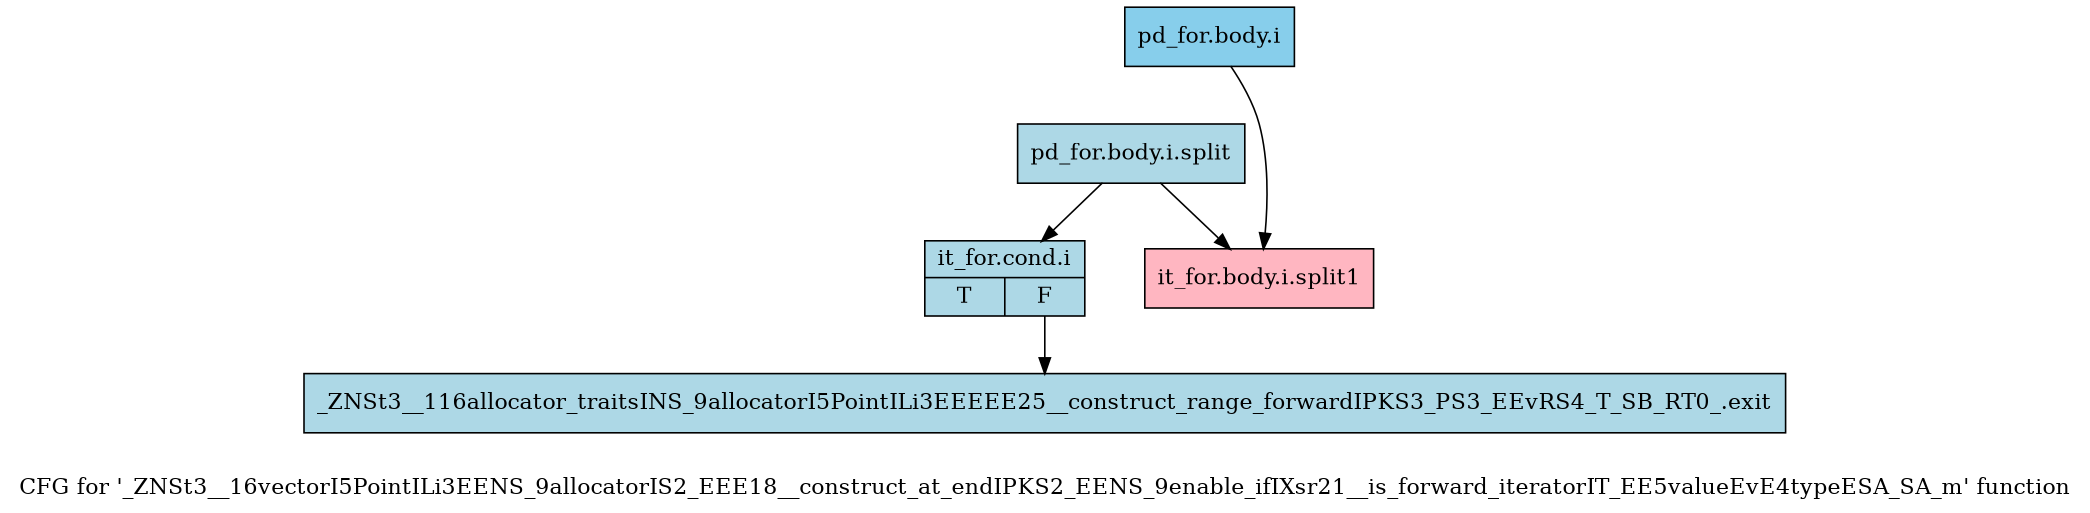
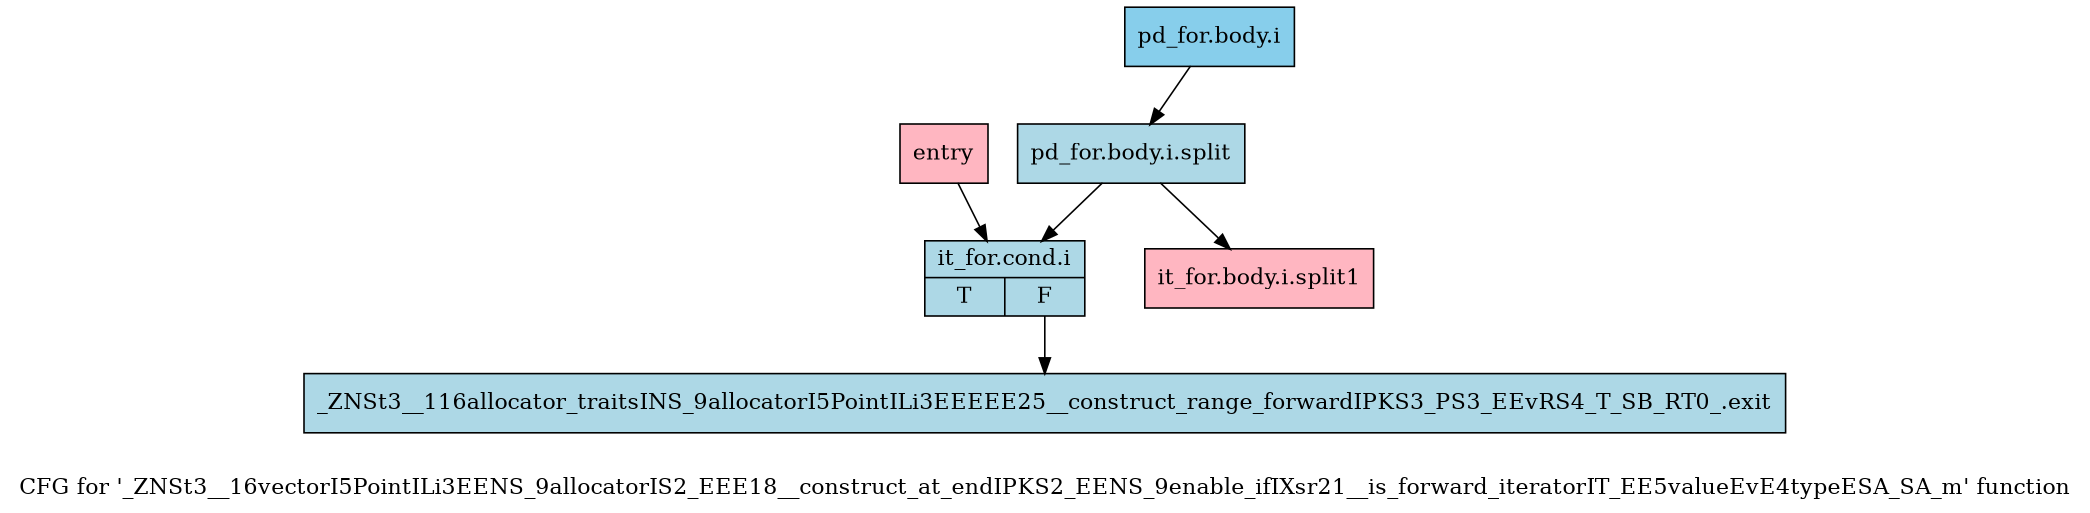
(1264, 146) -> (1175, 89)
none -> (944, 154)
